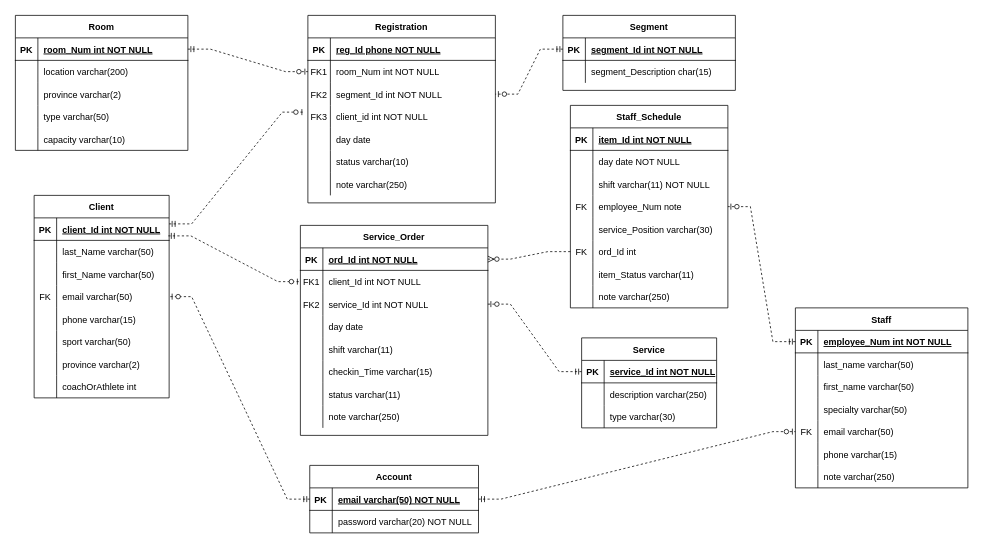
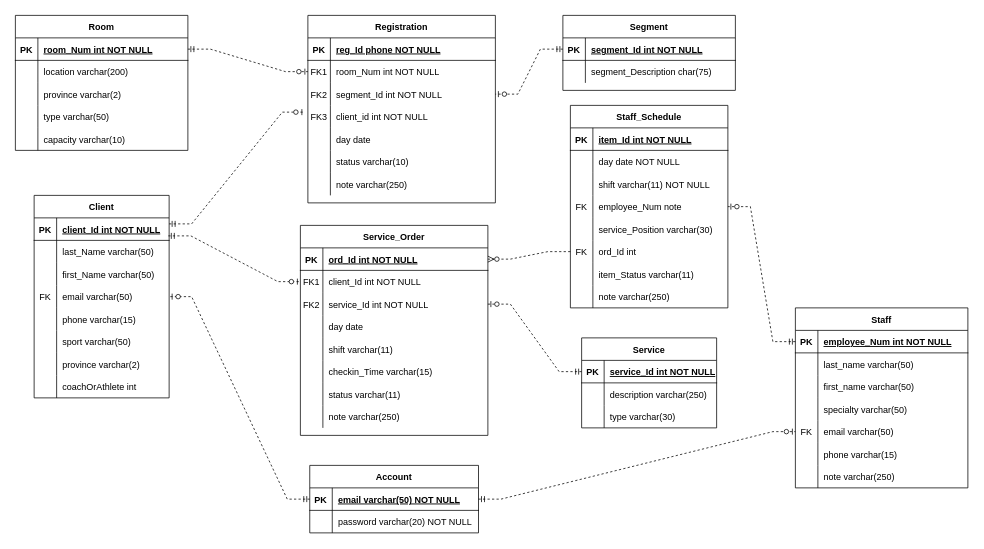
(658, 72) -> (658, 72)
